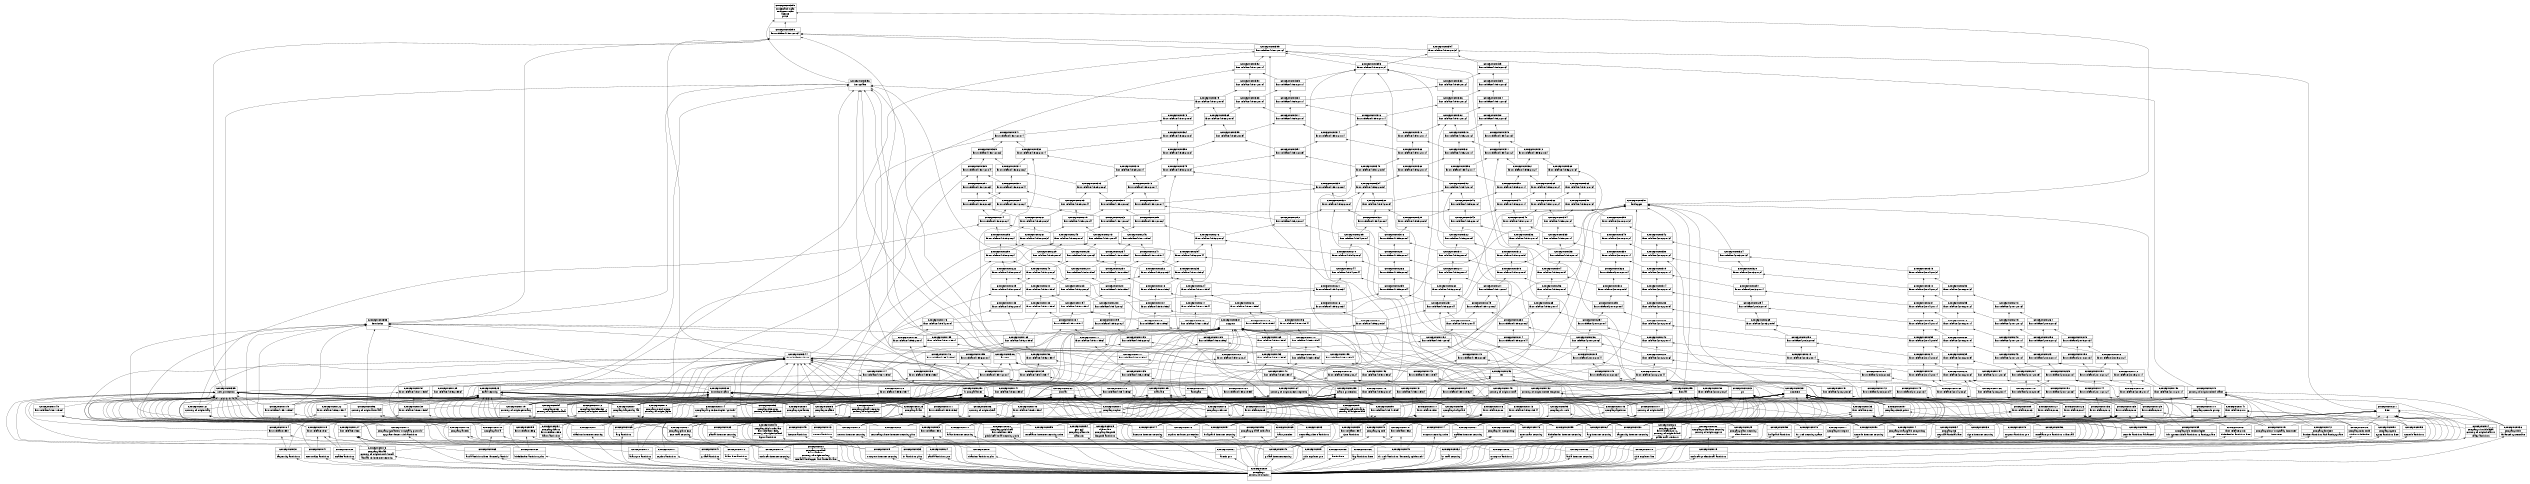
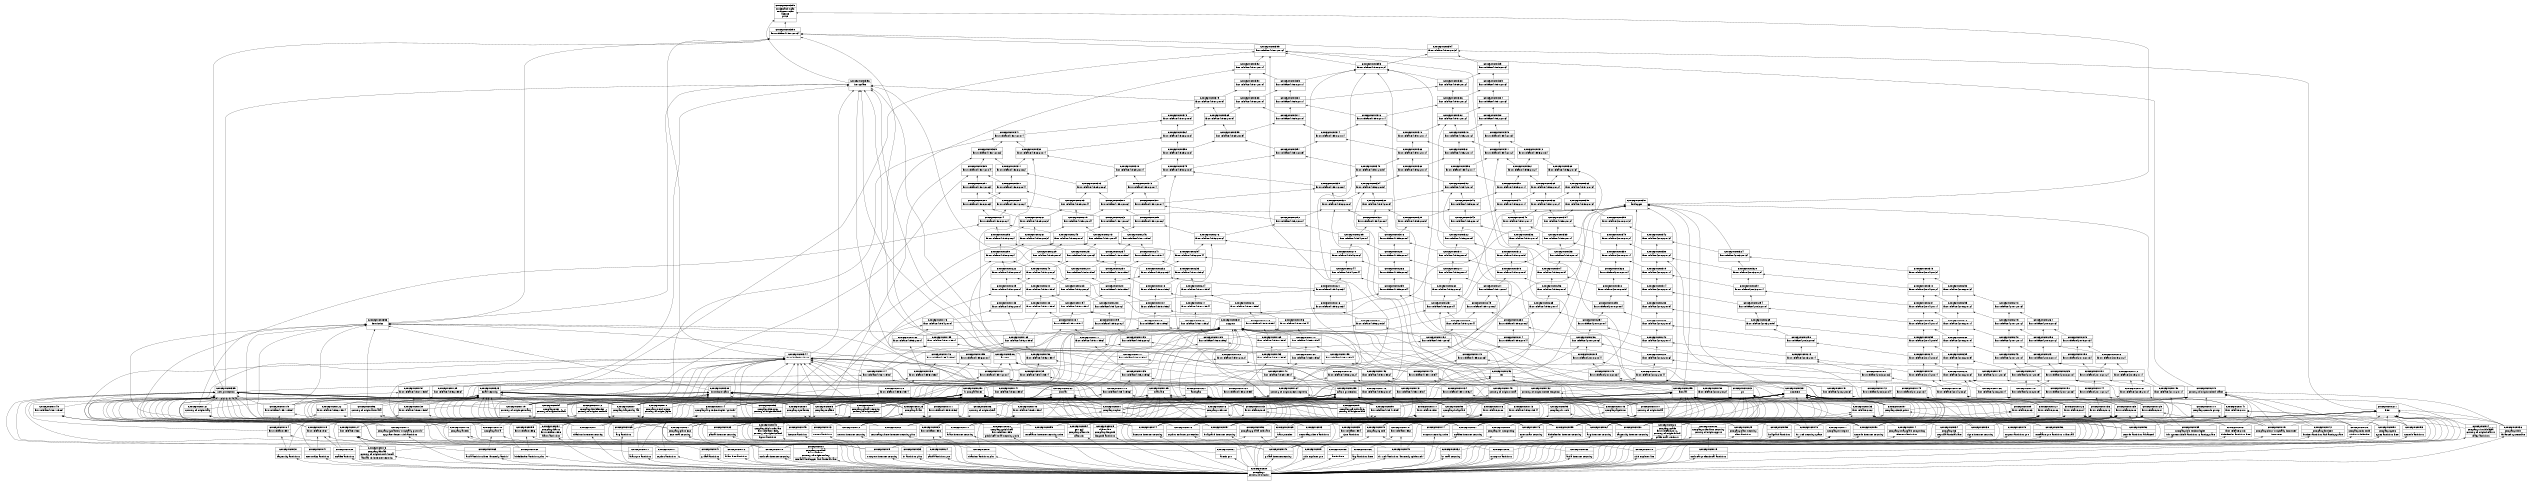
(967, 401) -> (1429, 386)
(1729, 407) -> (1584, 400)
(1474, 442) -> none
